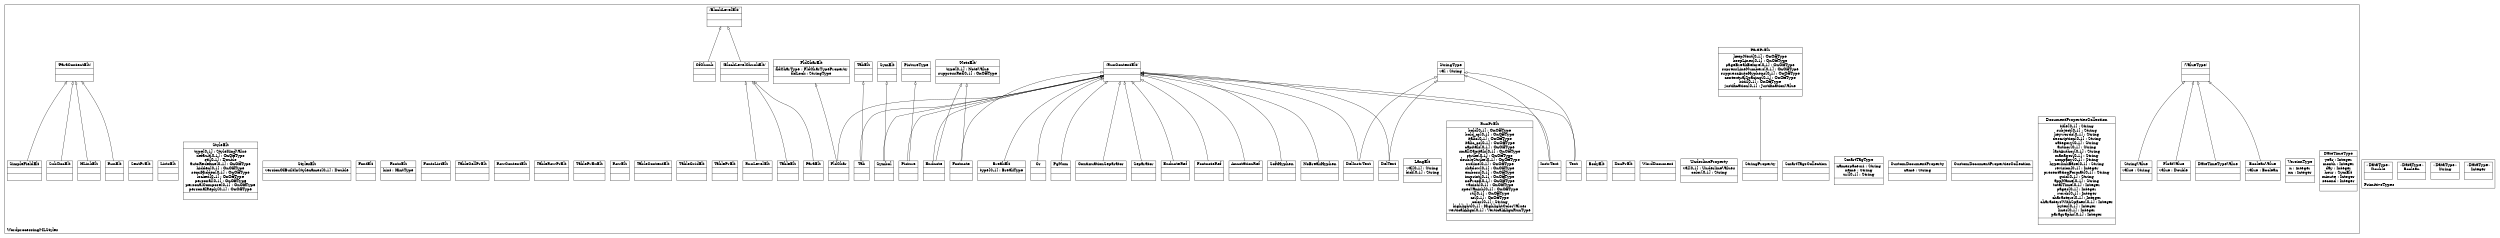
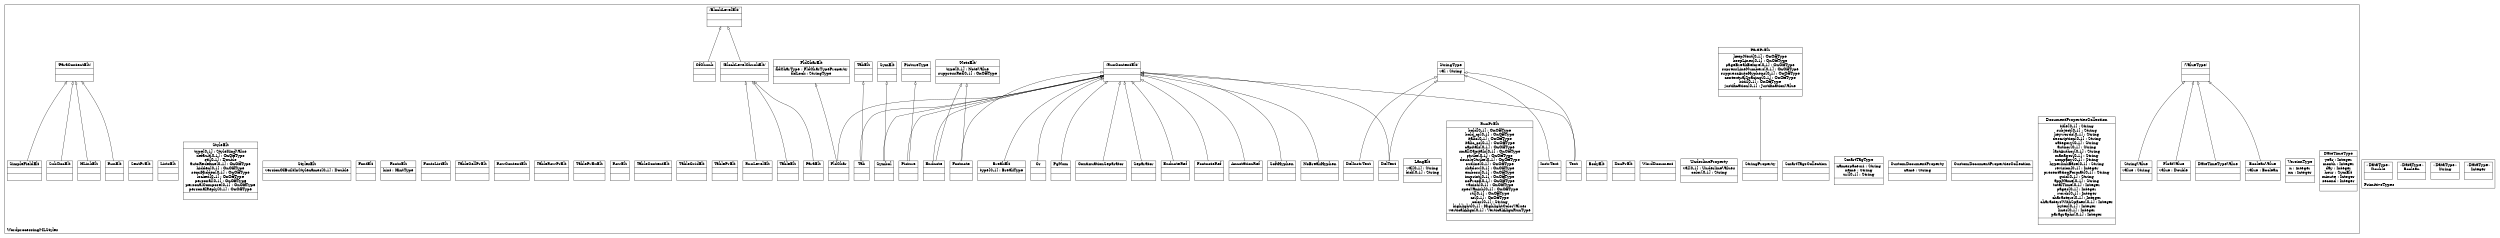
(1269, 91) -> none
(1364, 93) -> none
